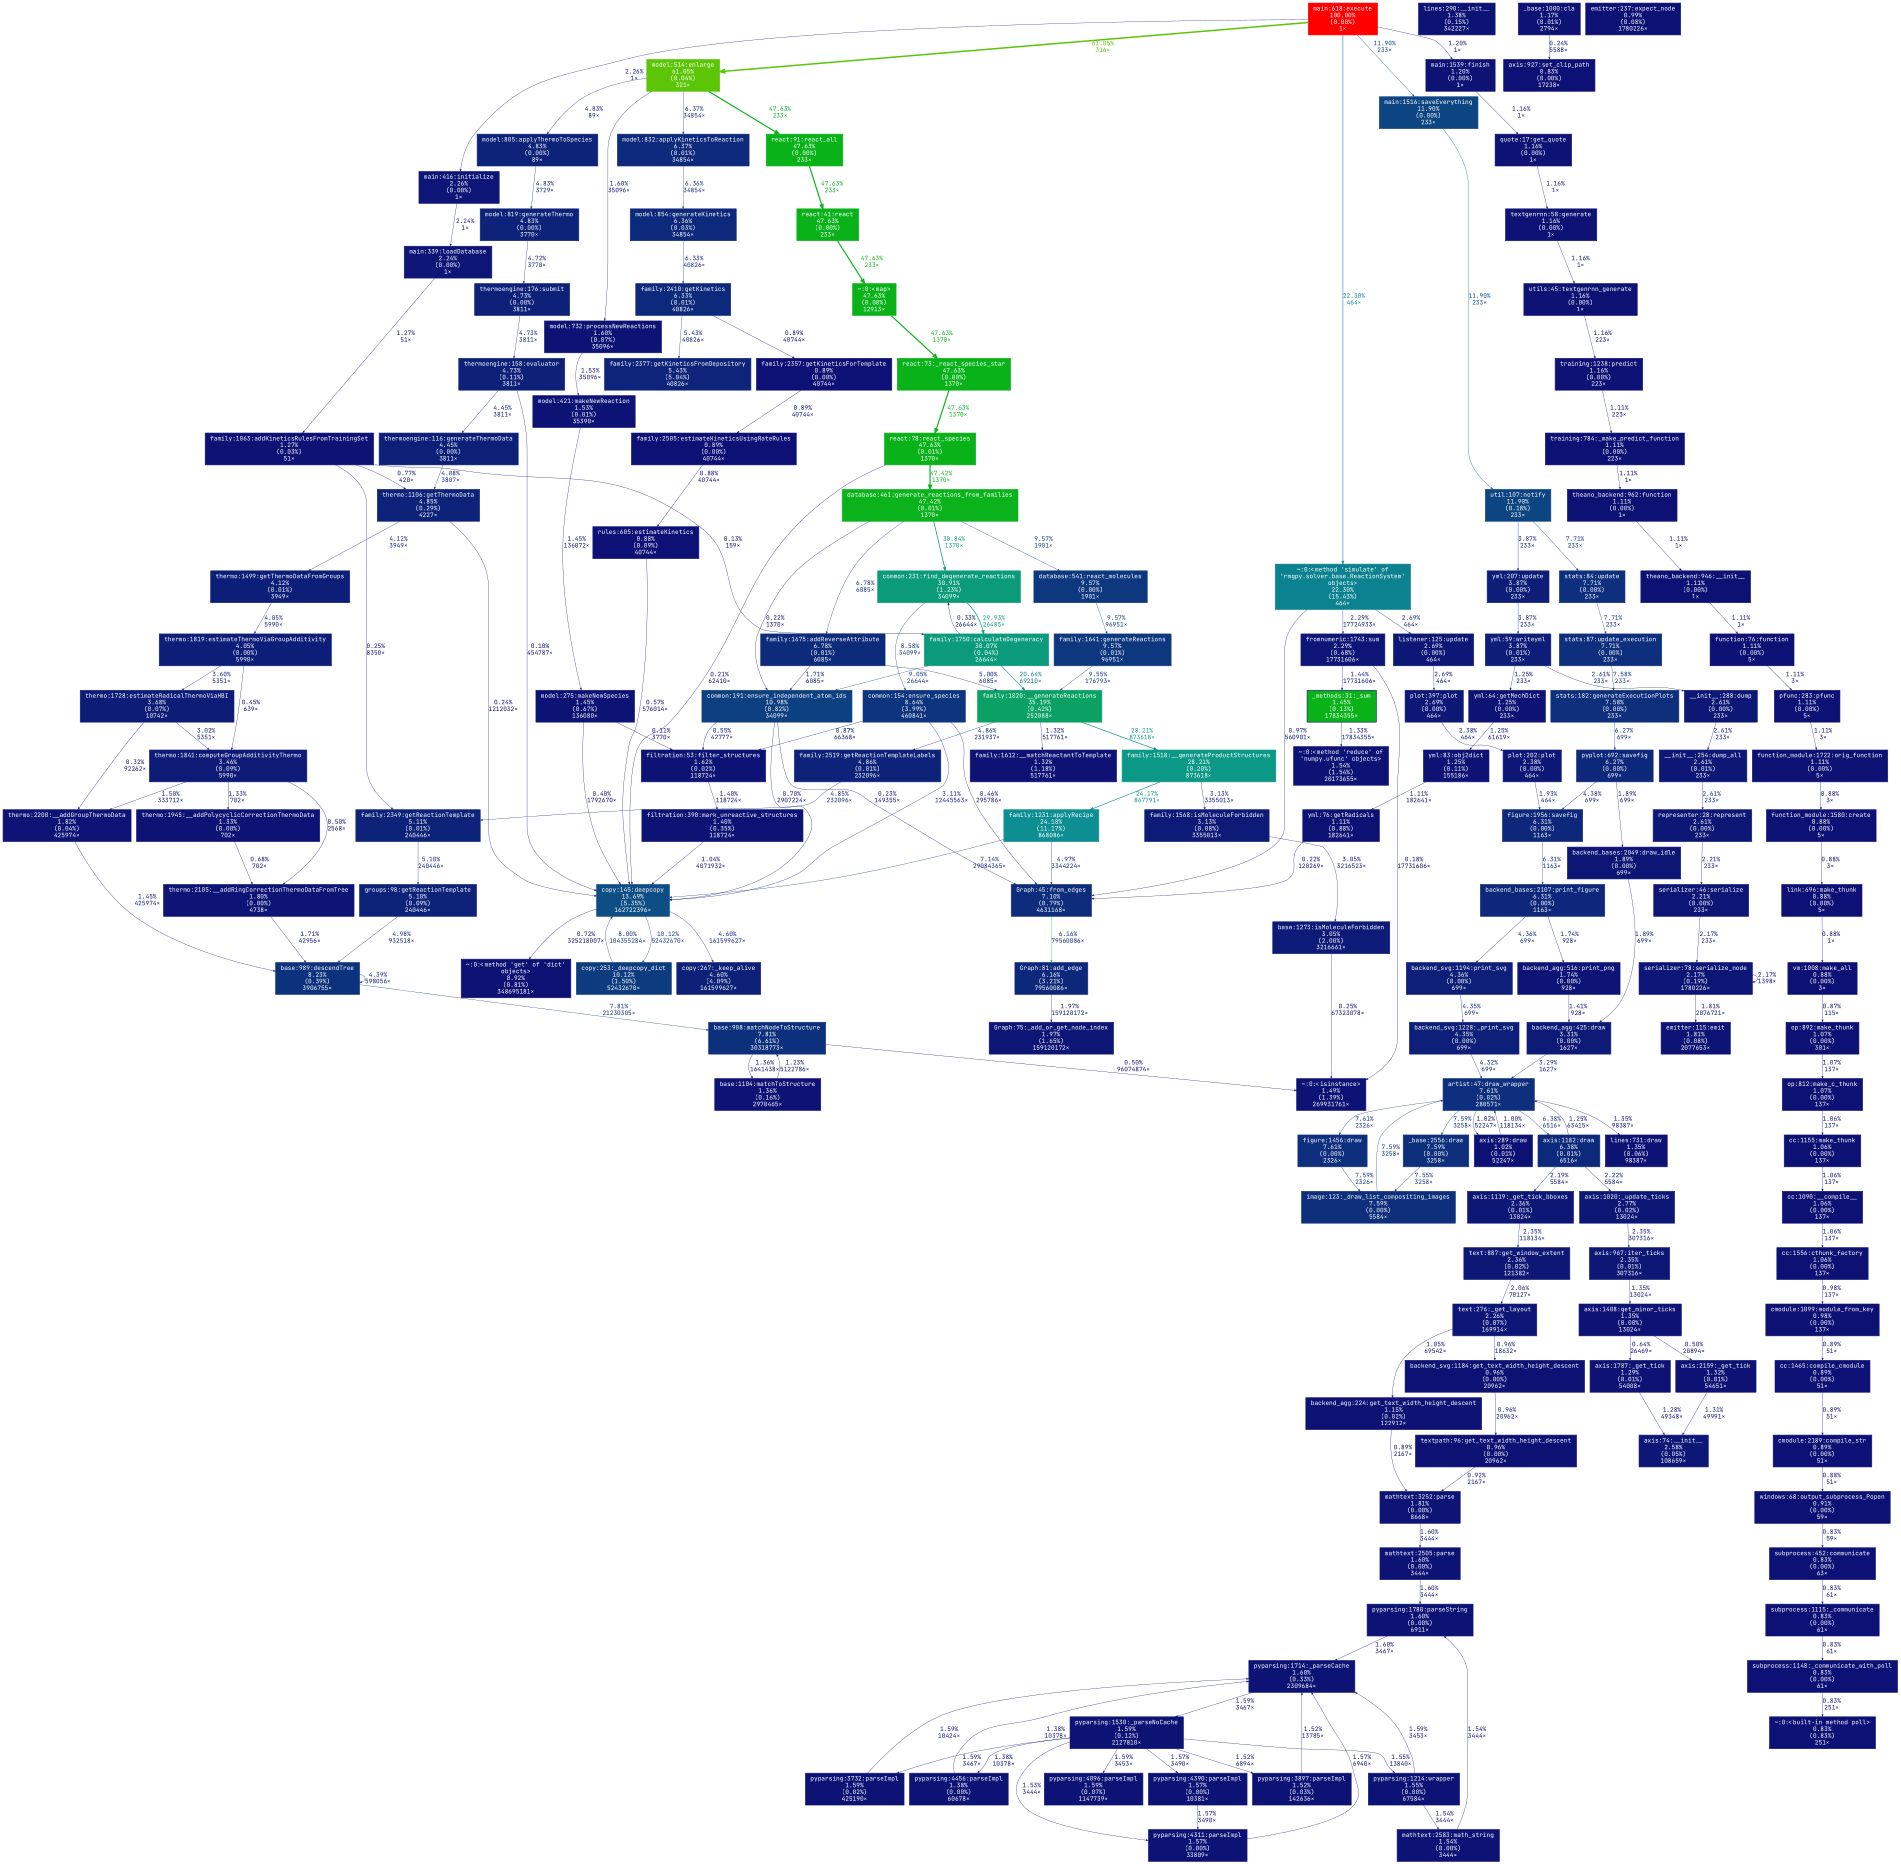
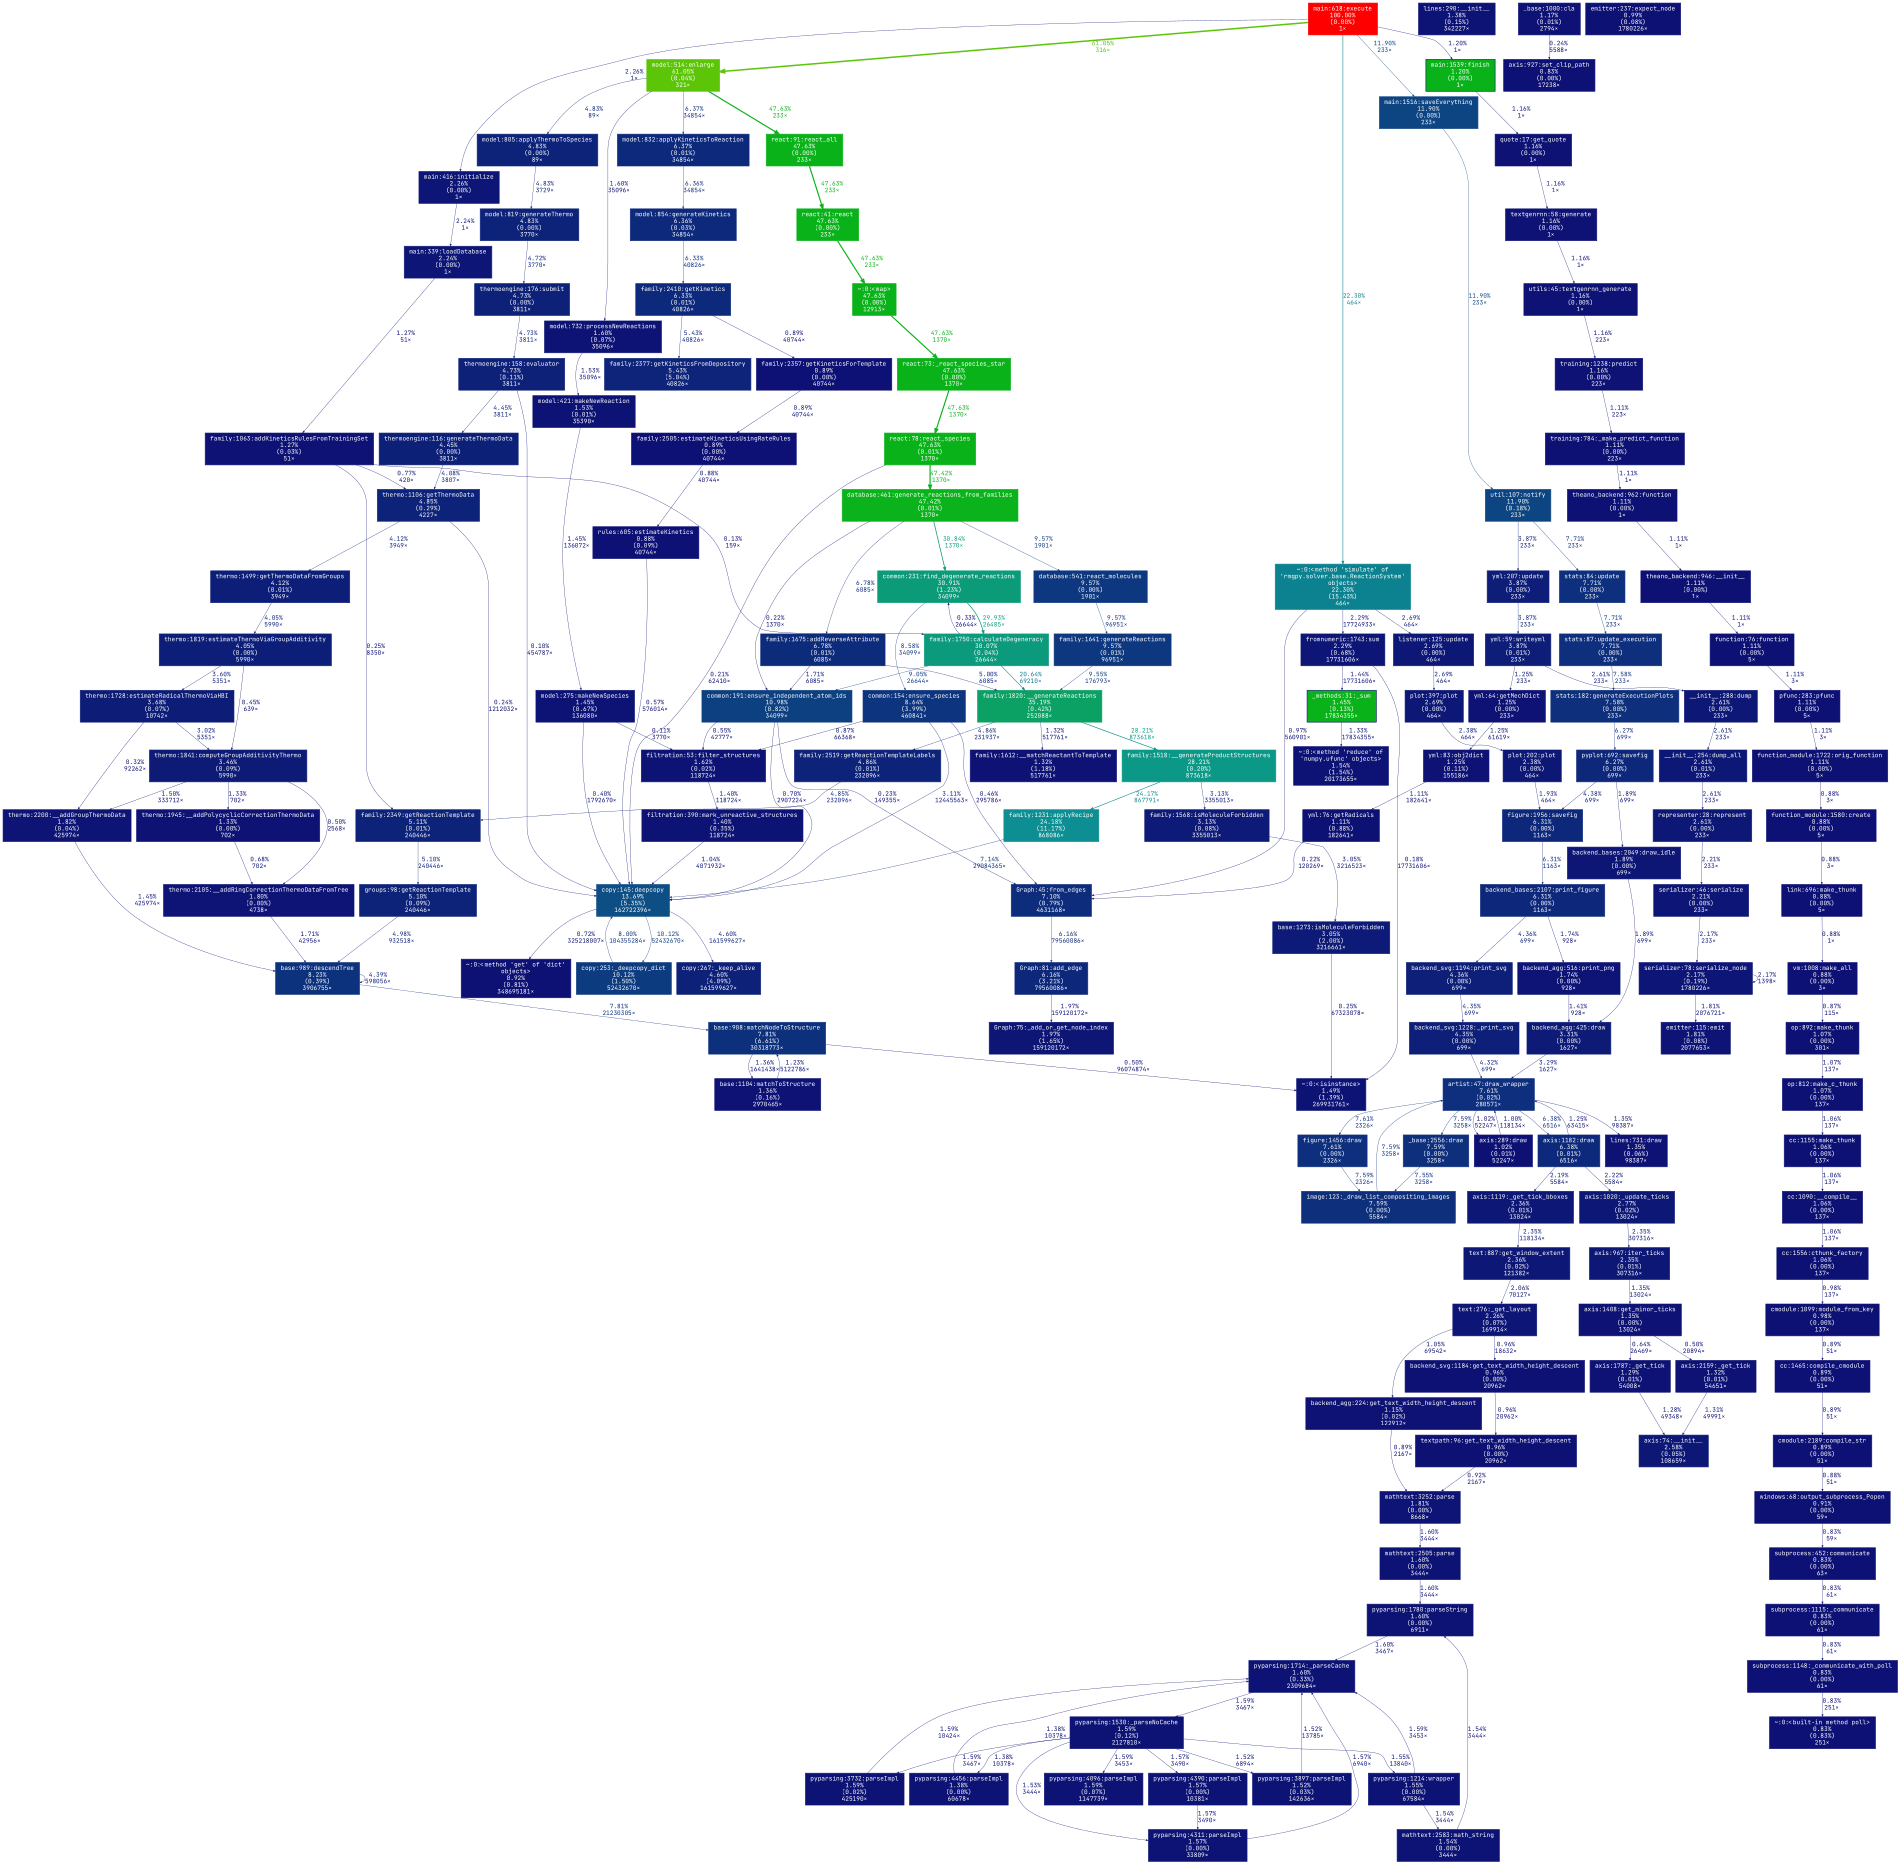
(1461, 75) -> (1461, 75)
(1051, 862) -> none
(1051, 938) -> (1051, 938)
